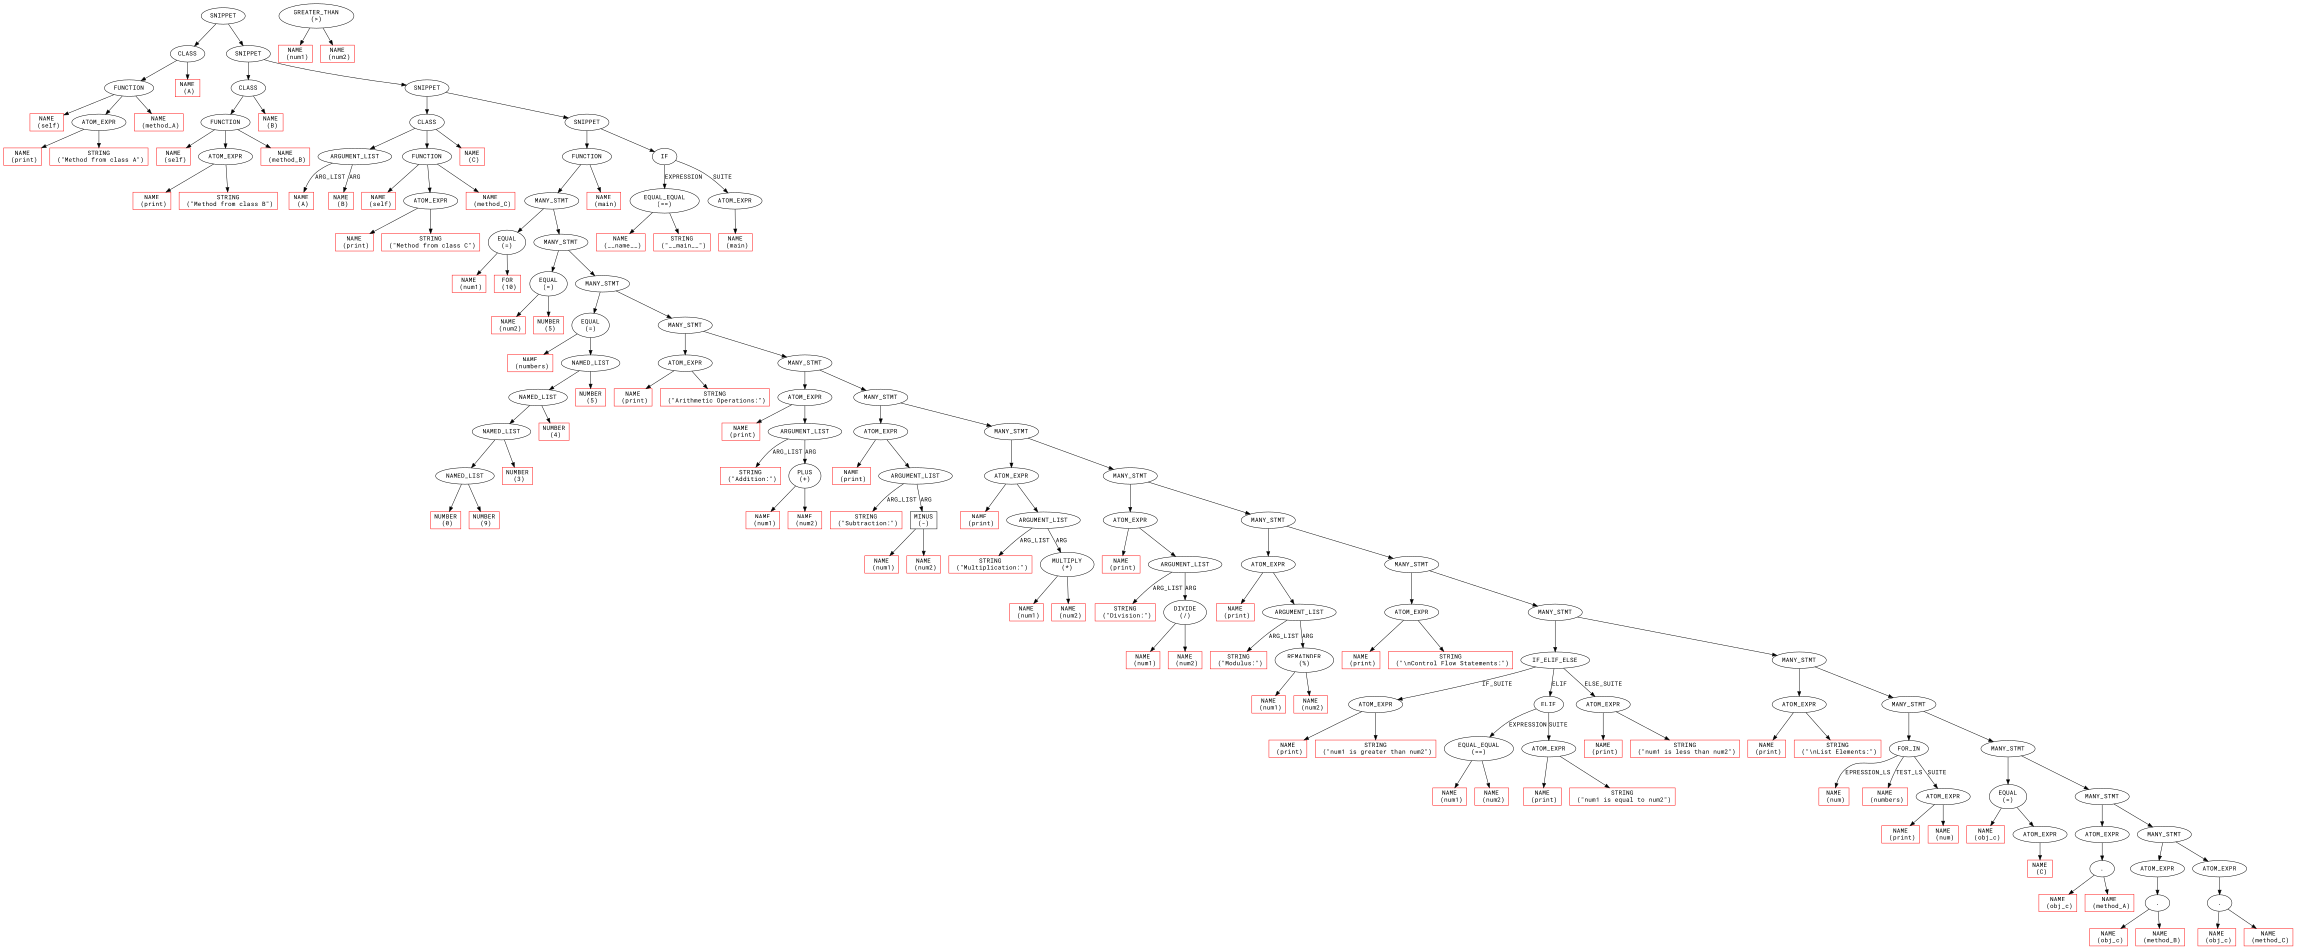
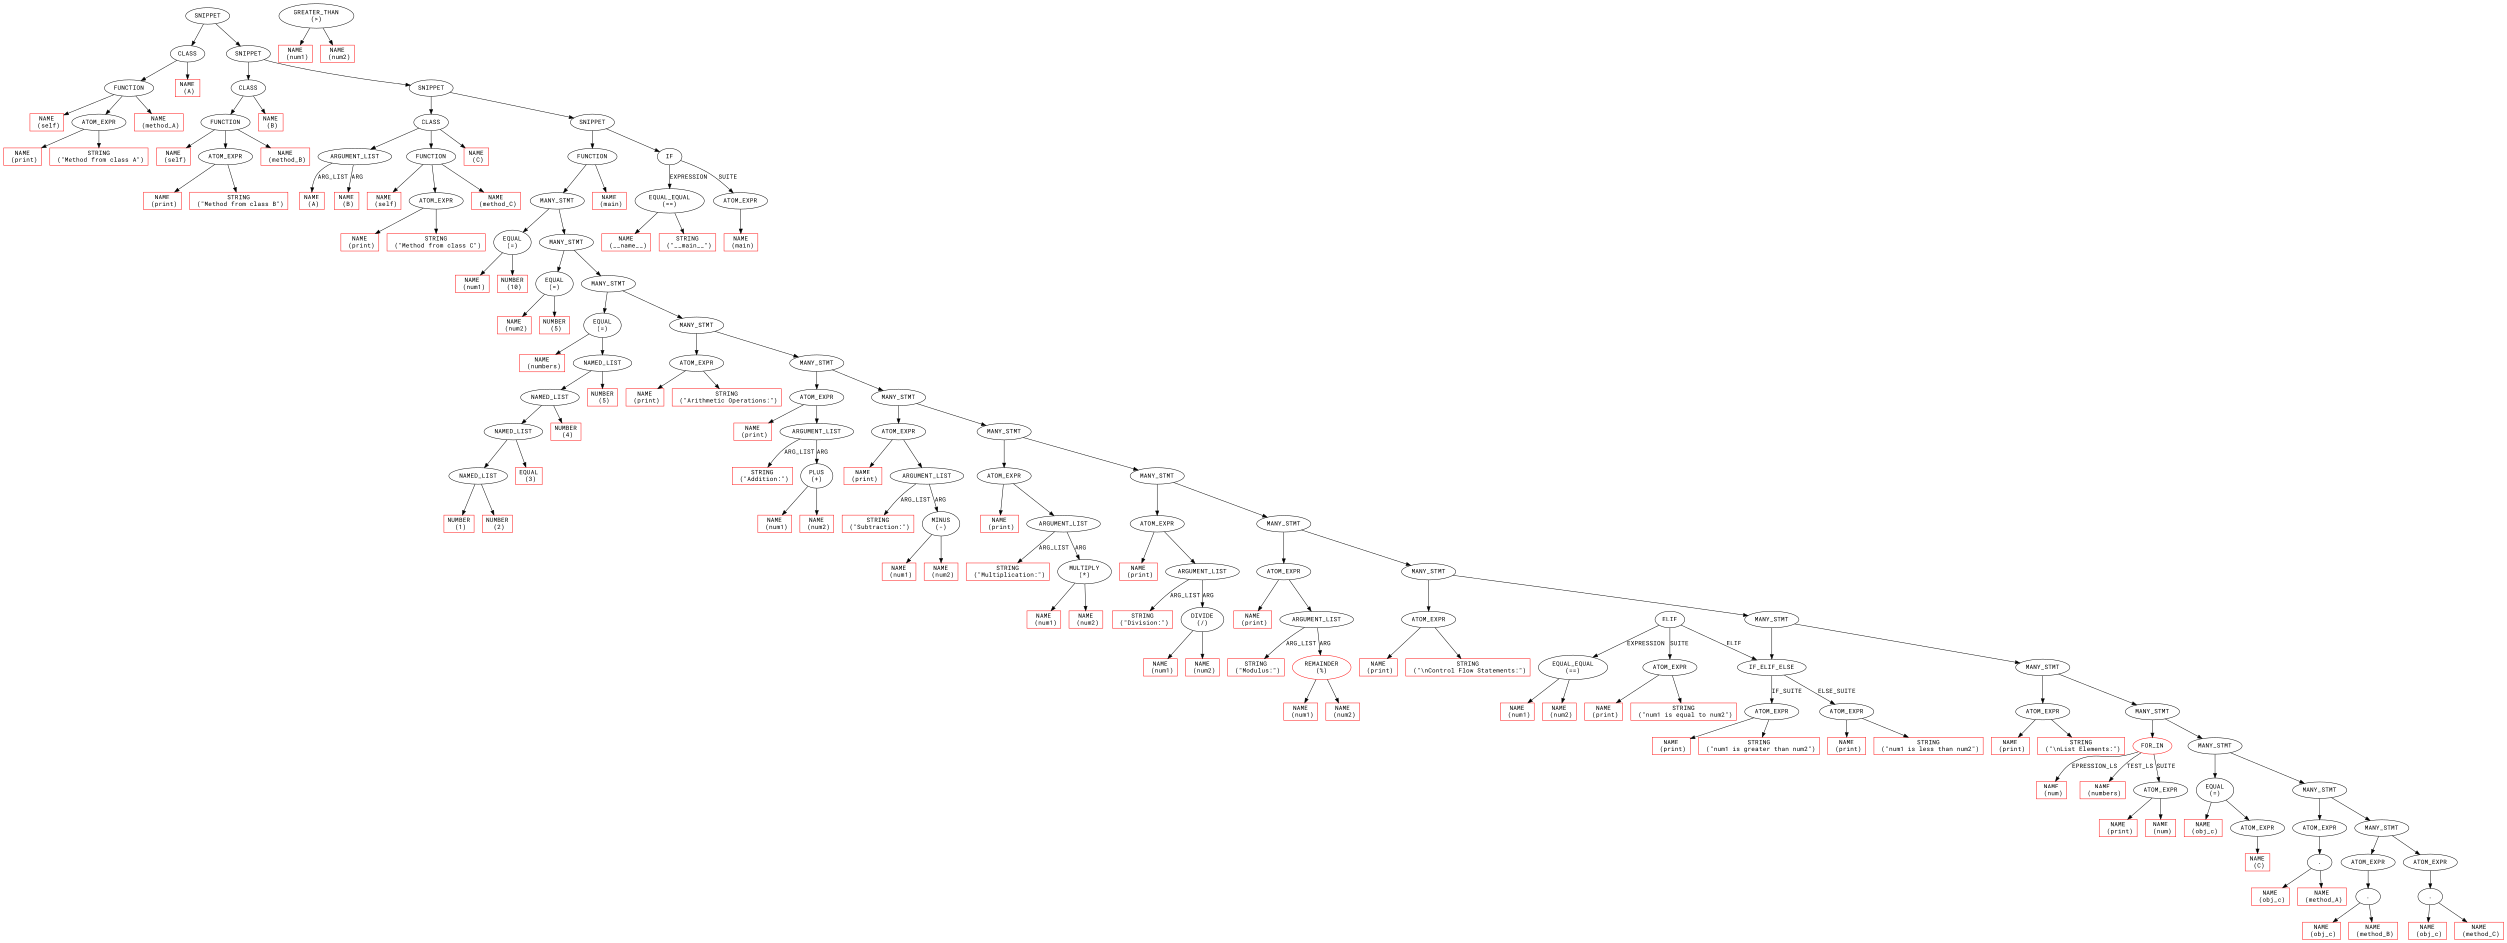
(507, 284) -> (512, 284)
(517, 476) -> (529, 476)
(446, 520) -> (459, 524)
(484, 520) -> (497, 524)
(924, 520) -> (941, 524)
(1304, 660) -> (1322, 667)
(1552, 680) -> (1717, 642)
(1909, 749) -> (2152, 746)
